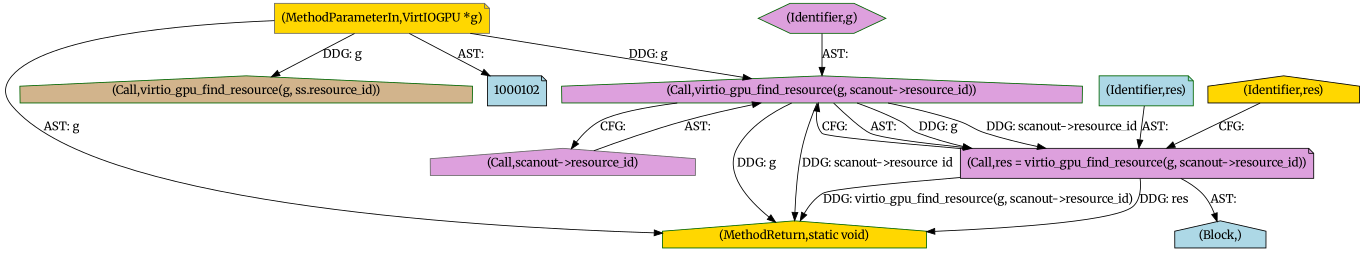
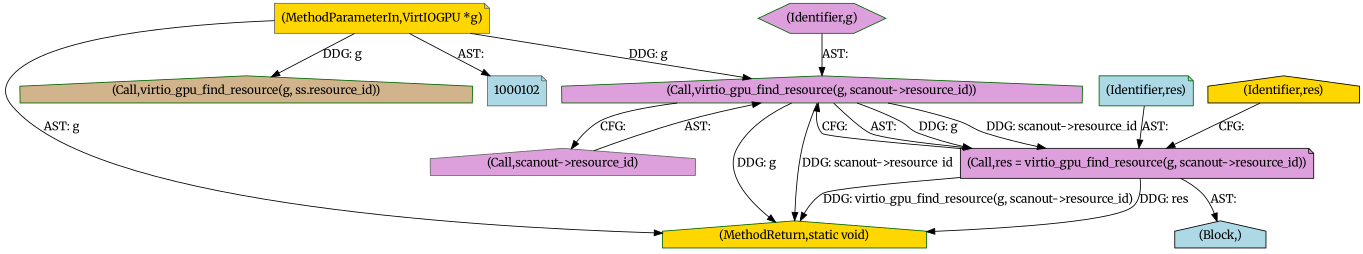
(517, 91) -> (517, 91)
